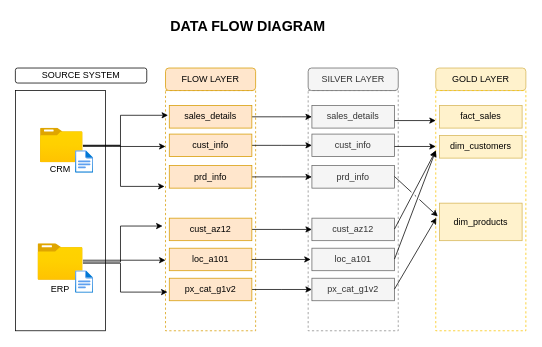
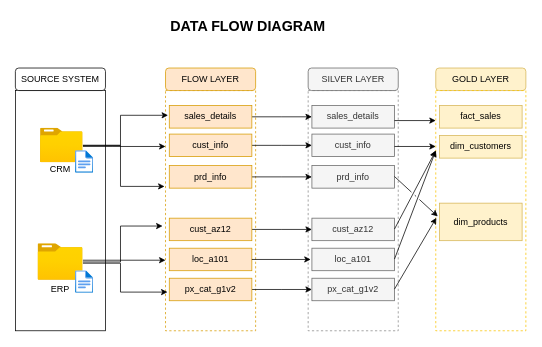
(81, 75) -> (60, 79)
